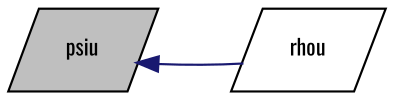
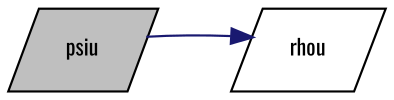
(201, 65) -> (189, 35)
